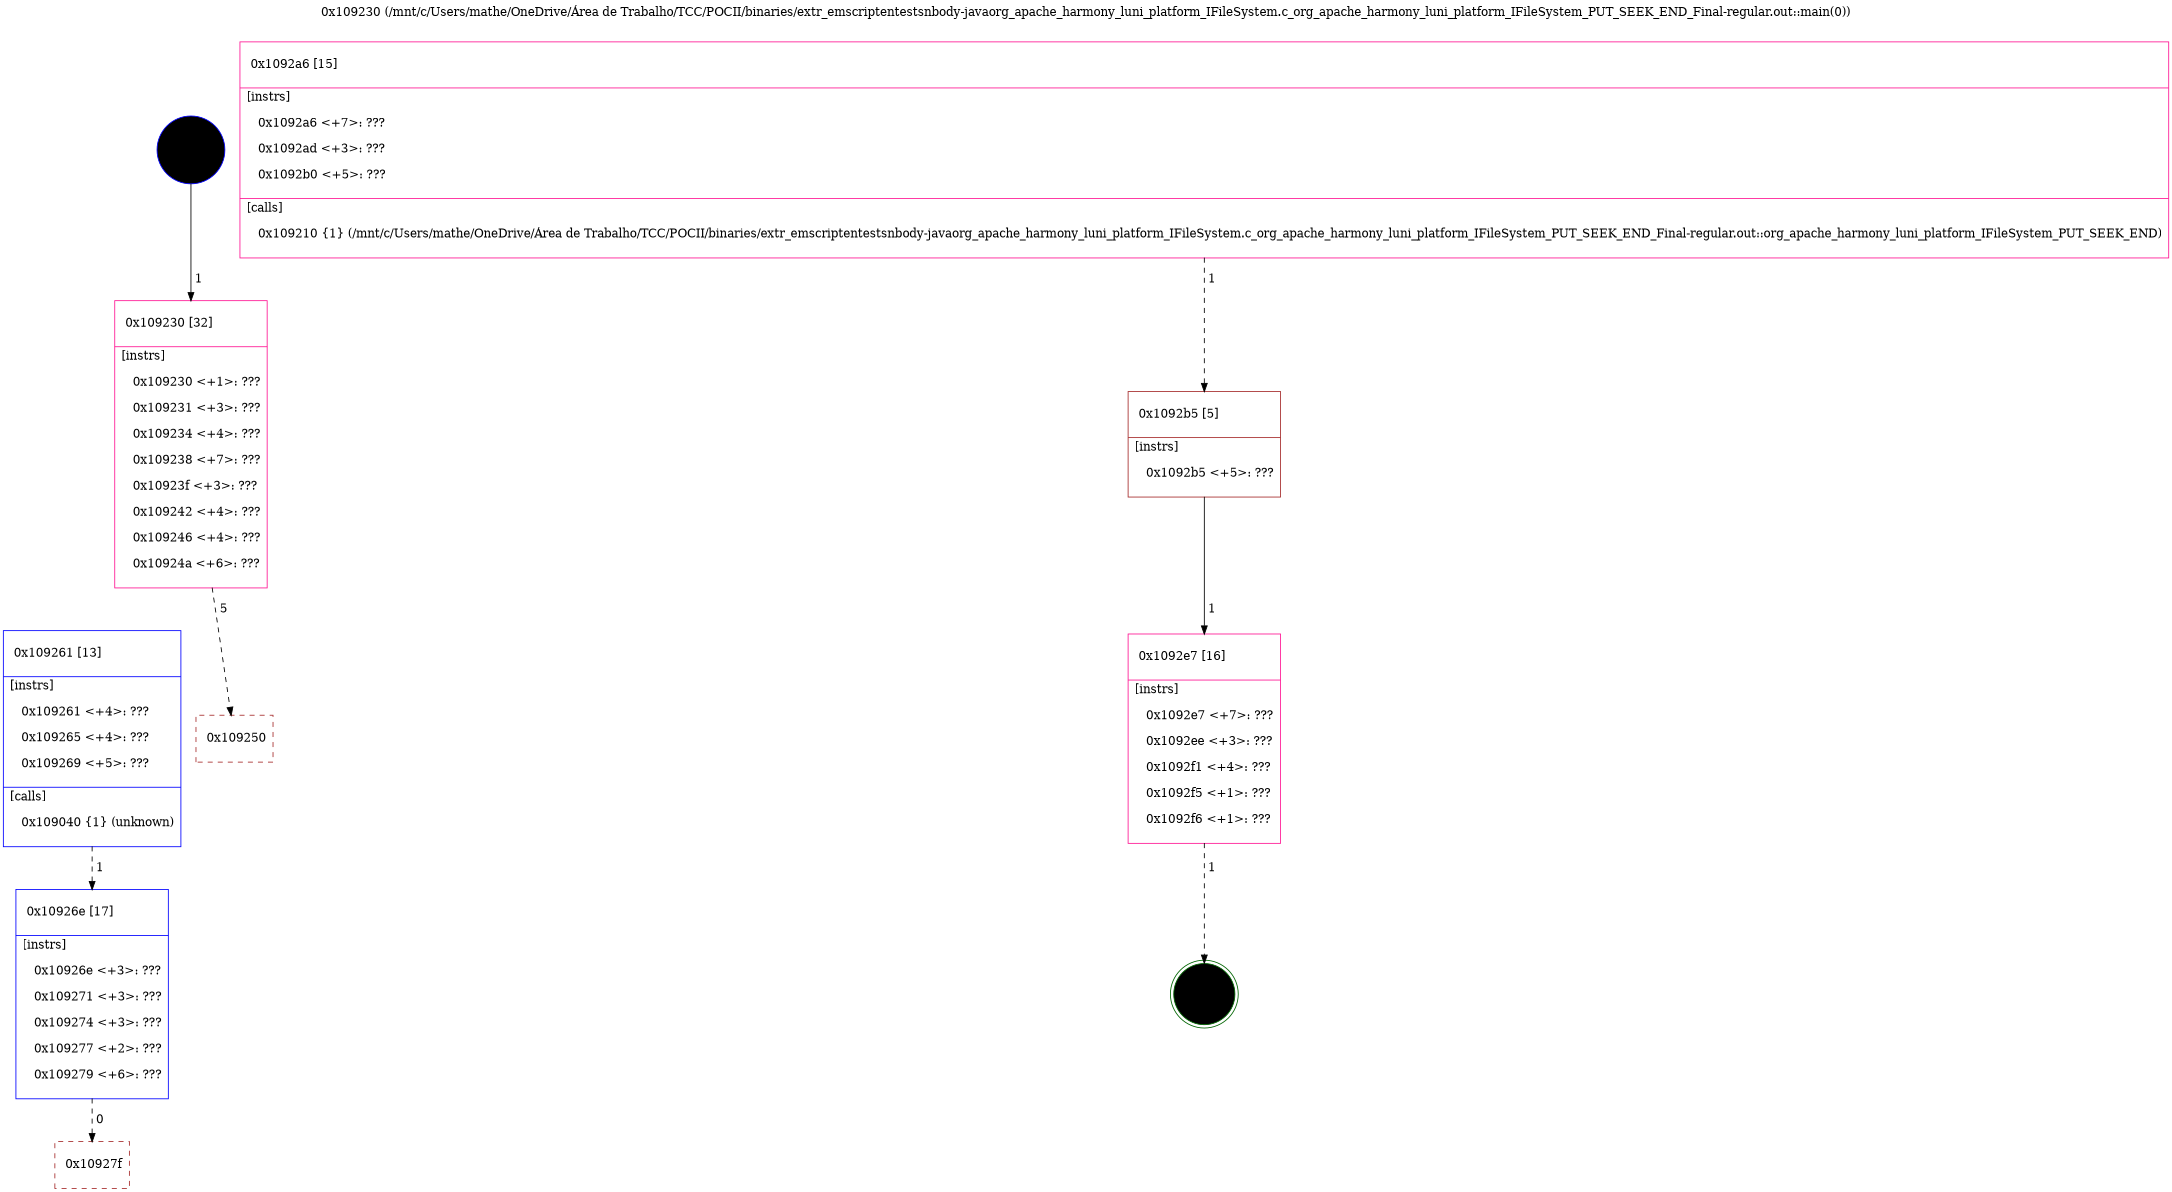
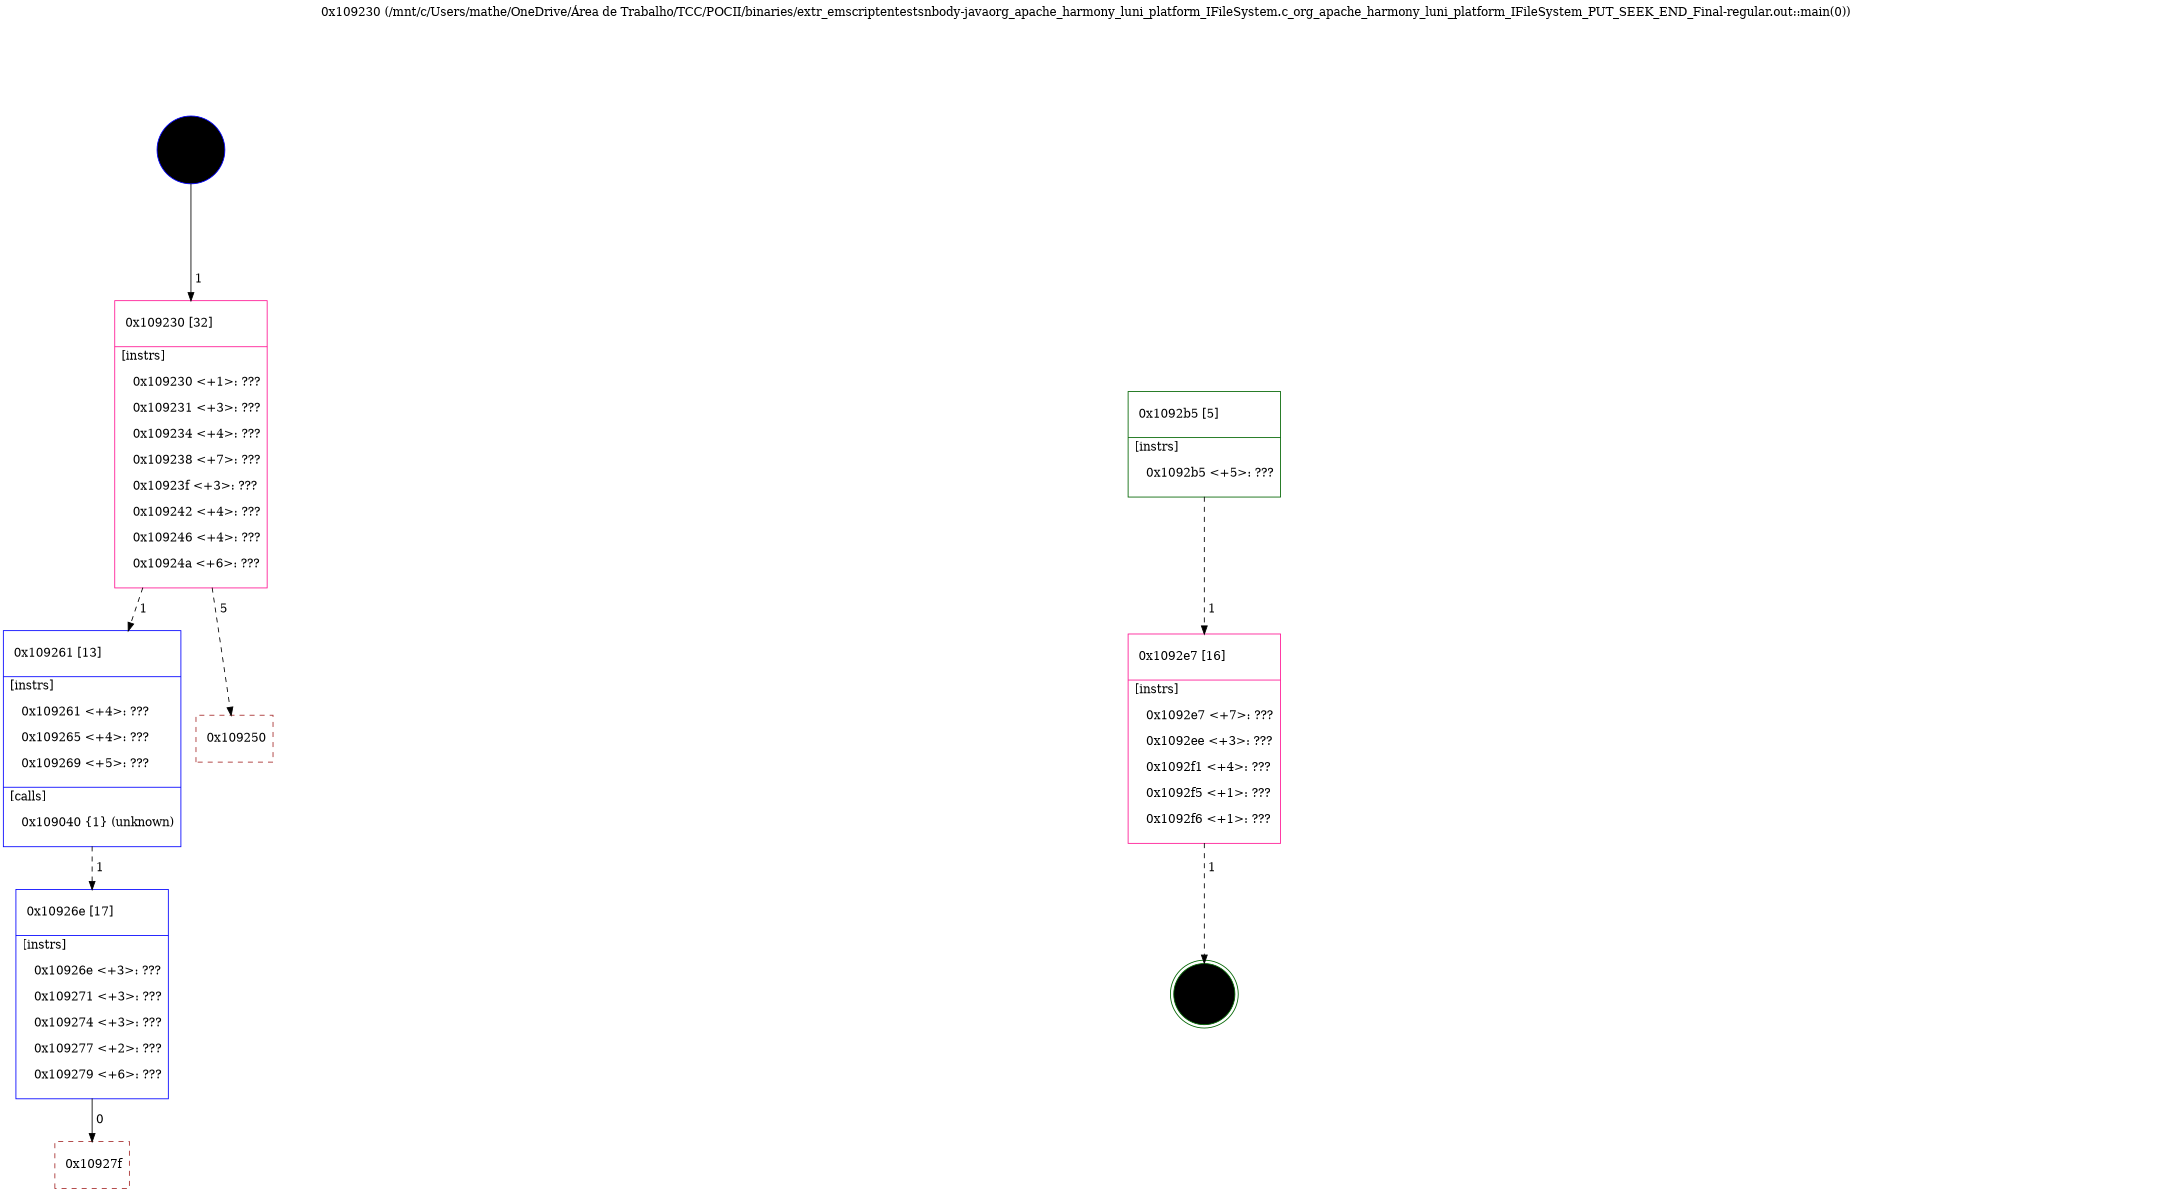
(1204, 150) -> none
(1204, 444) -> (1204, 444)
(1204, 561) -> (1204, 561)
none -> (137, 605)
(92, 1116) -> (92, 1116)
